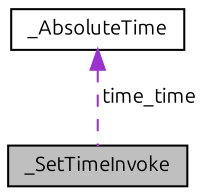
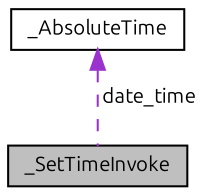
(148, 98) -> (148, 98)
